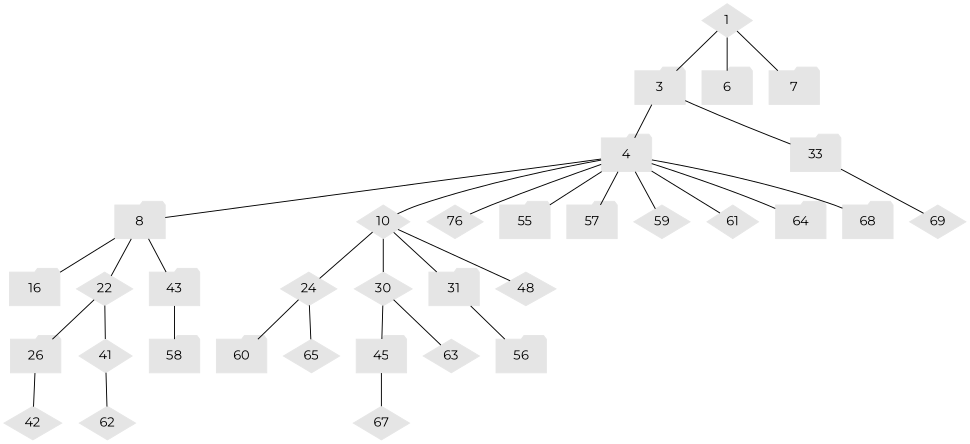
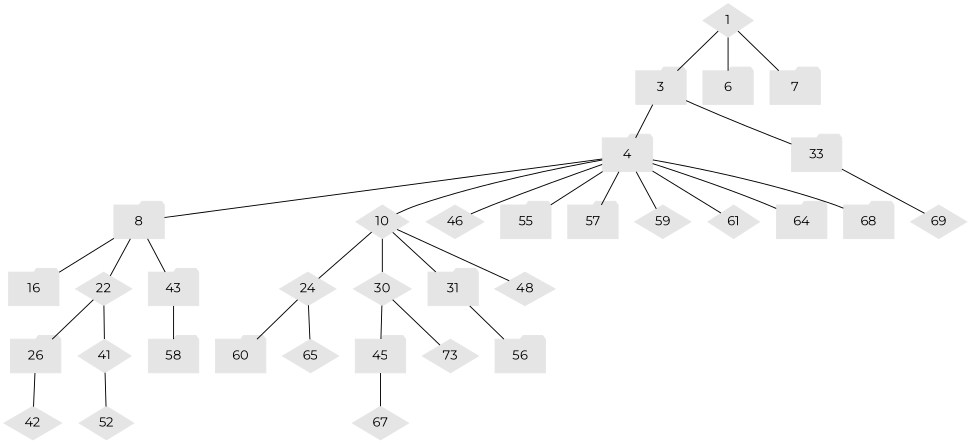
(455, 222) -> (455, 222)
(451, 356) -> (450, 356)
(107, 423) -> (106, 423)
